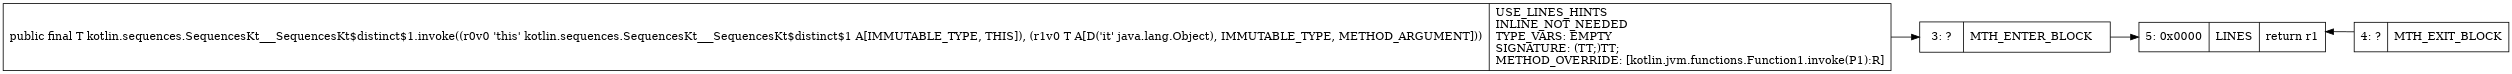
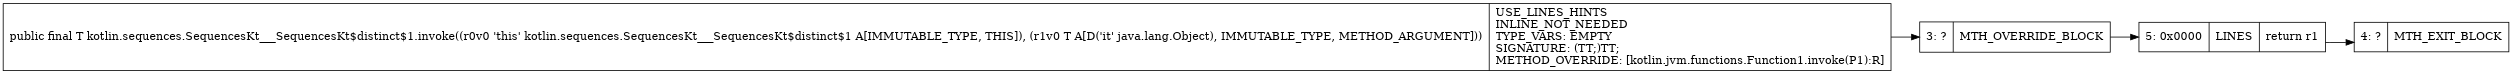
(2344, 32) -> (2336, 42)
(2031, 37) -> (2032, 37)
